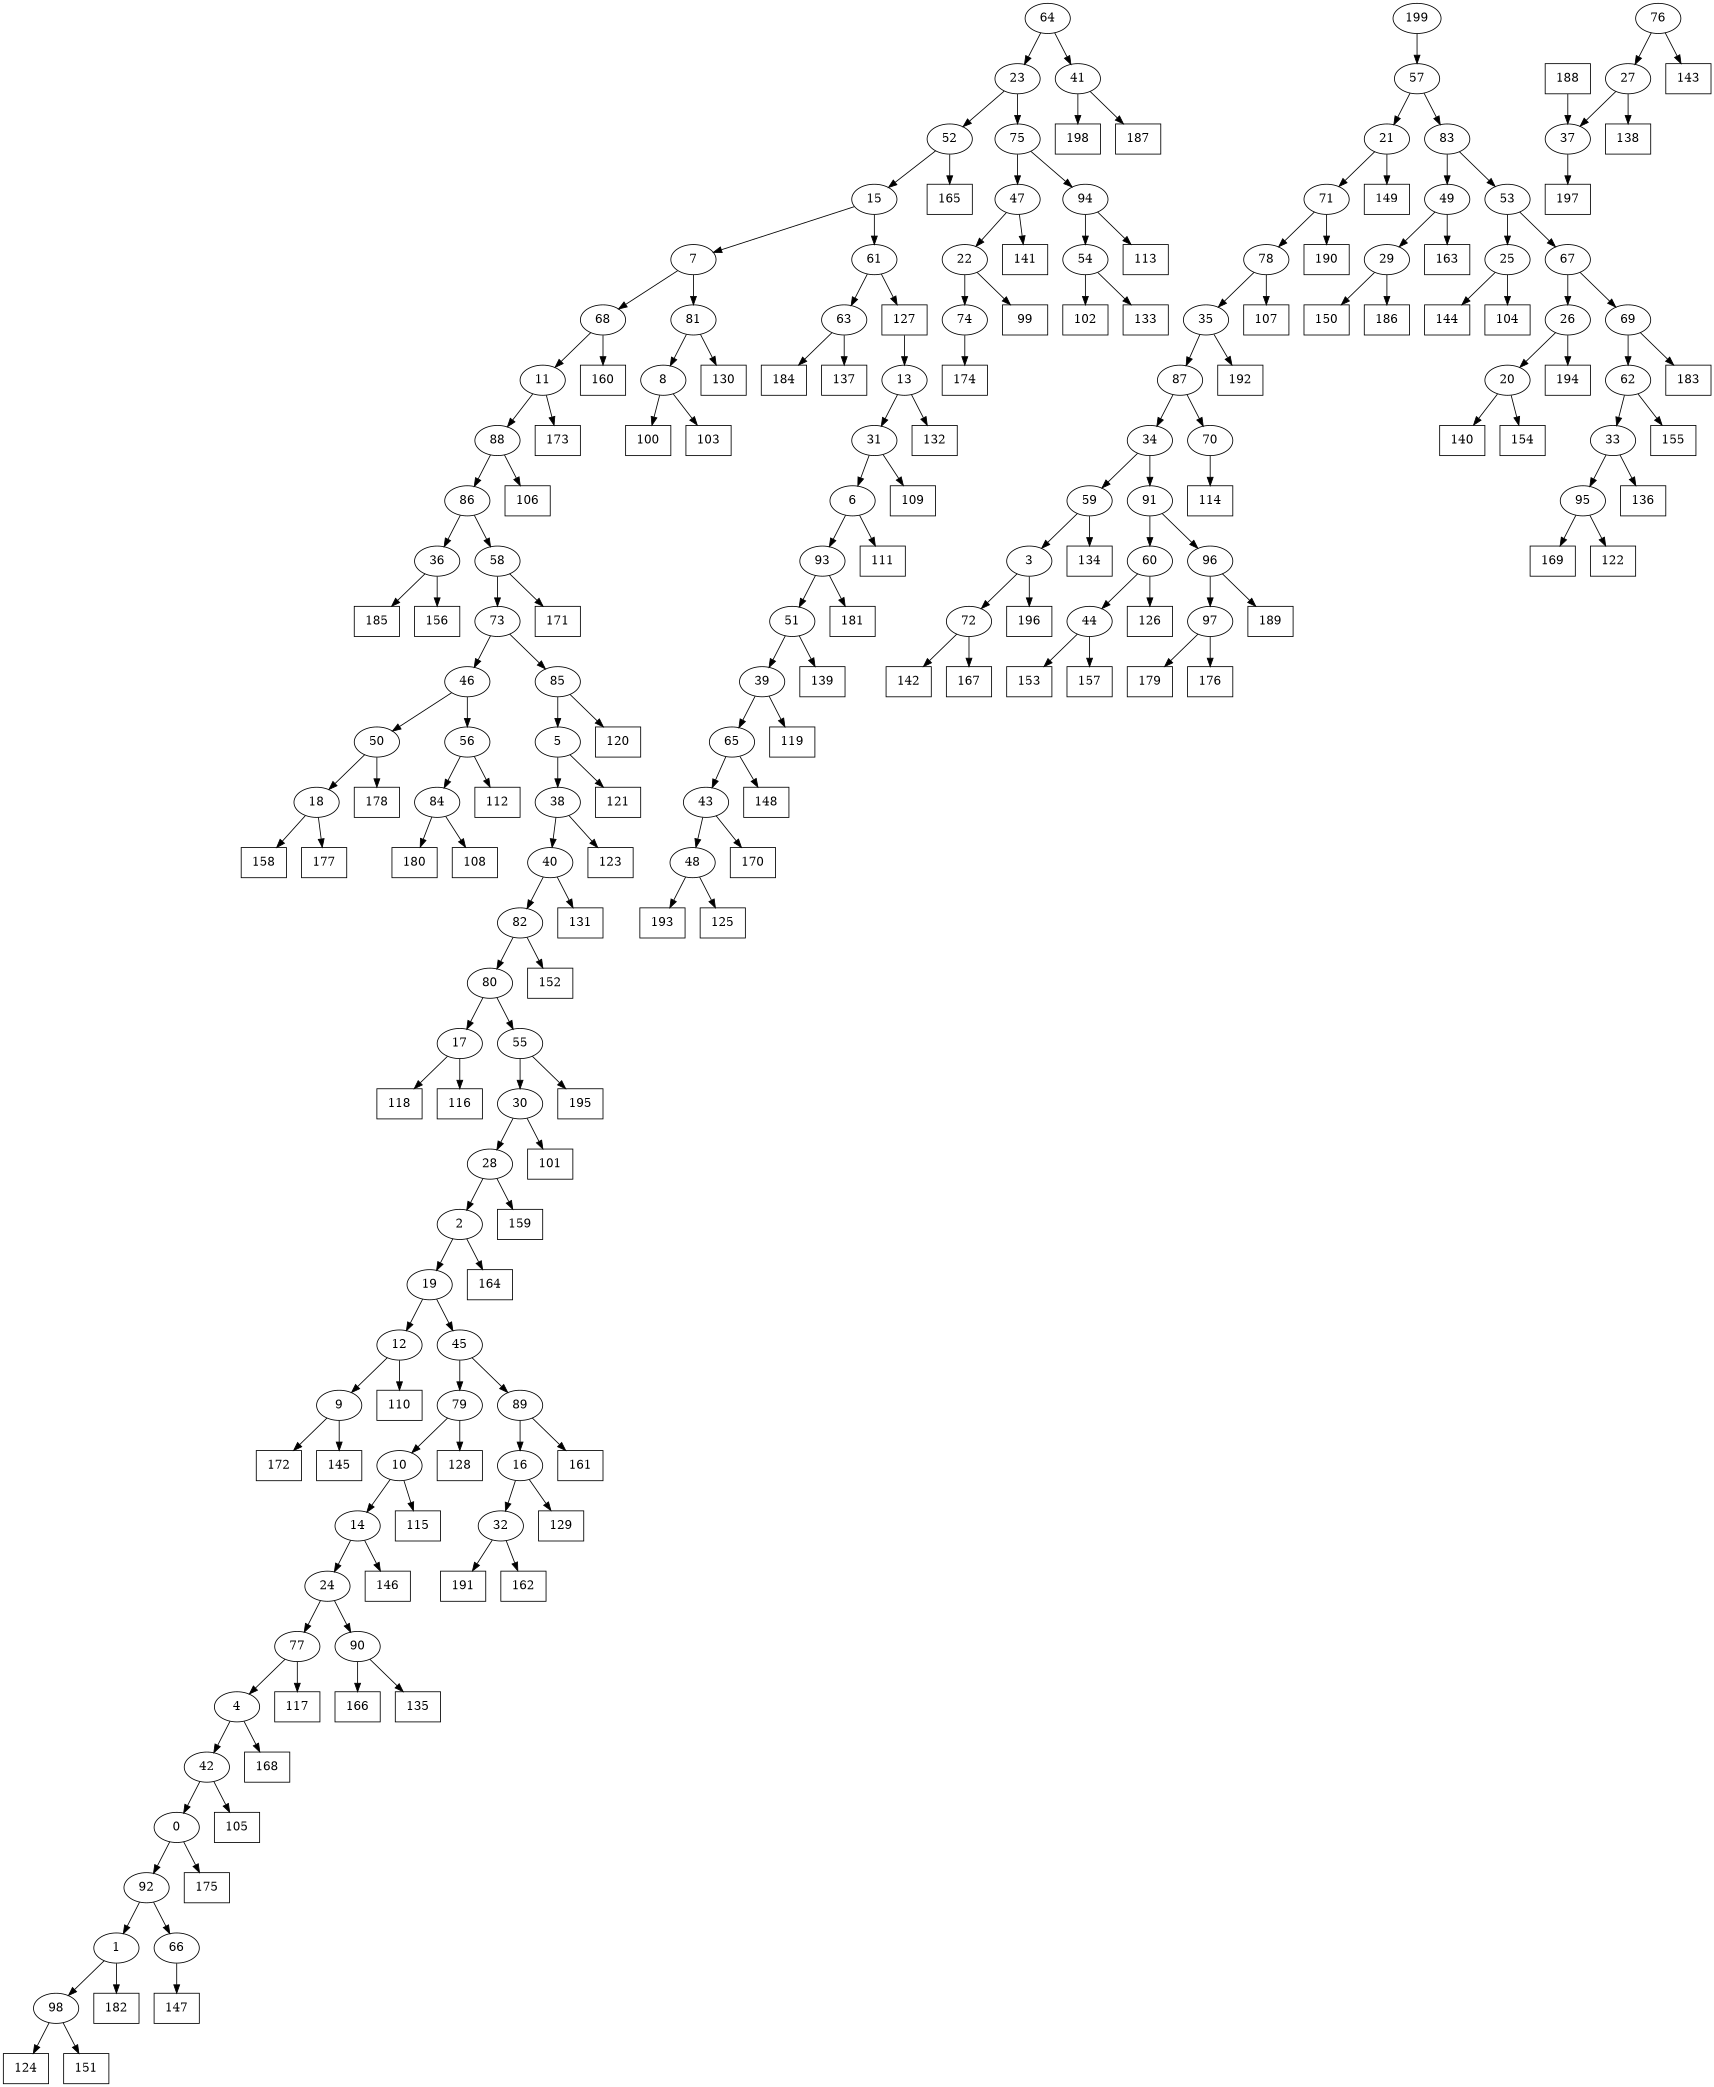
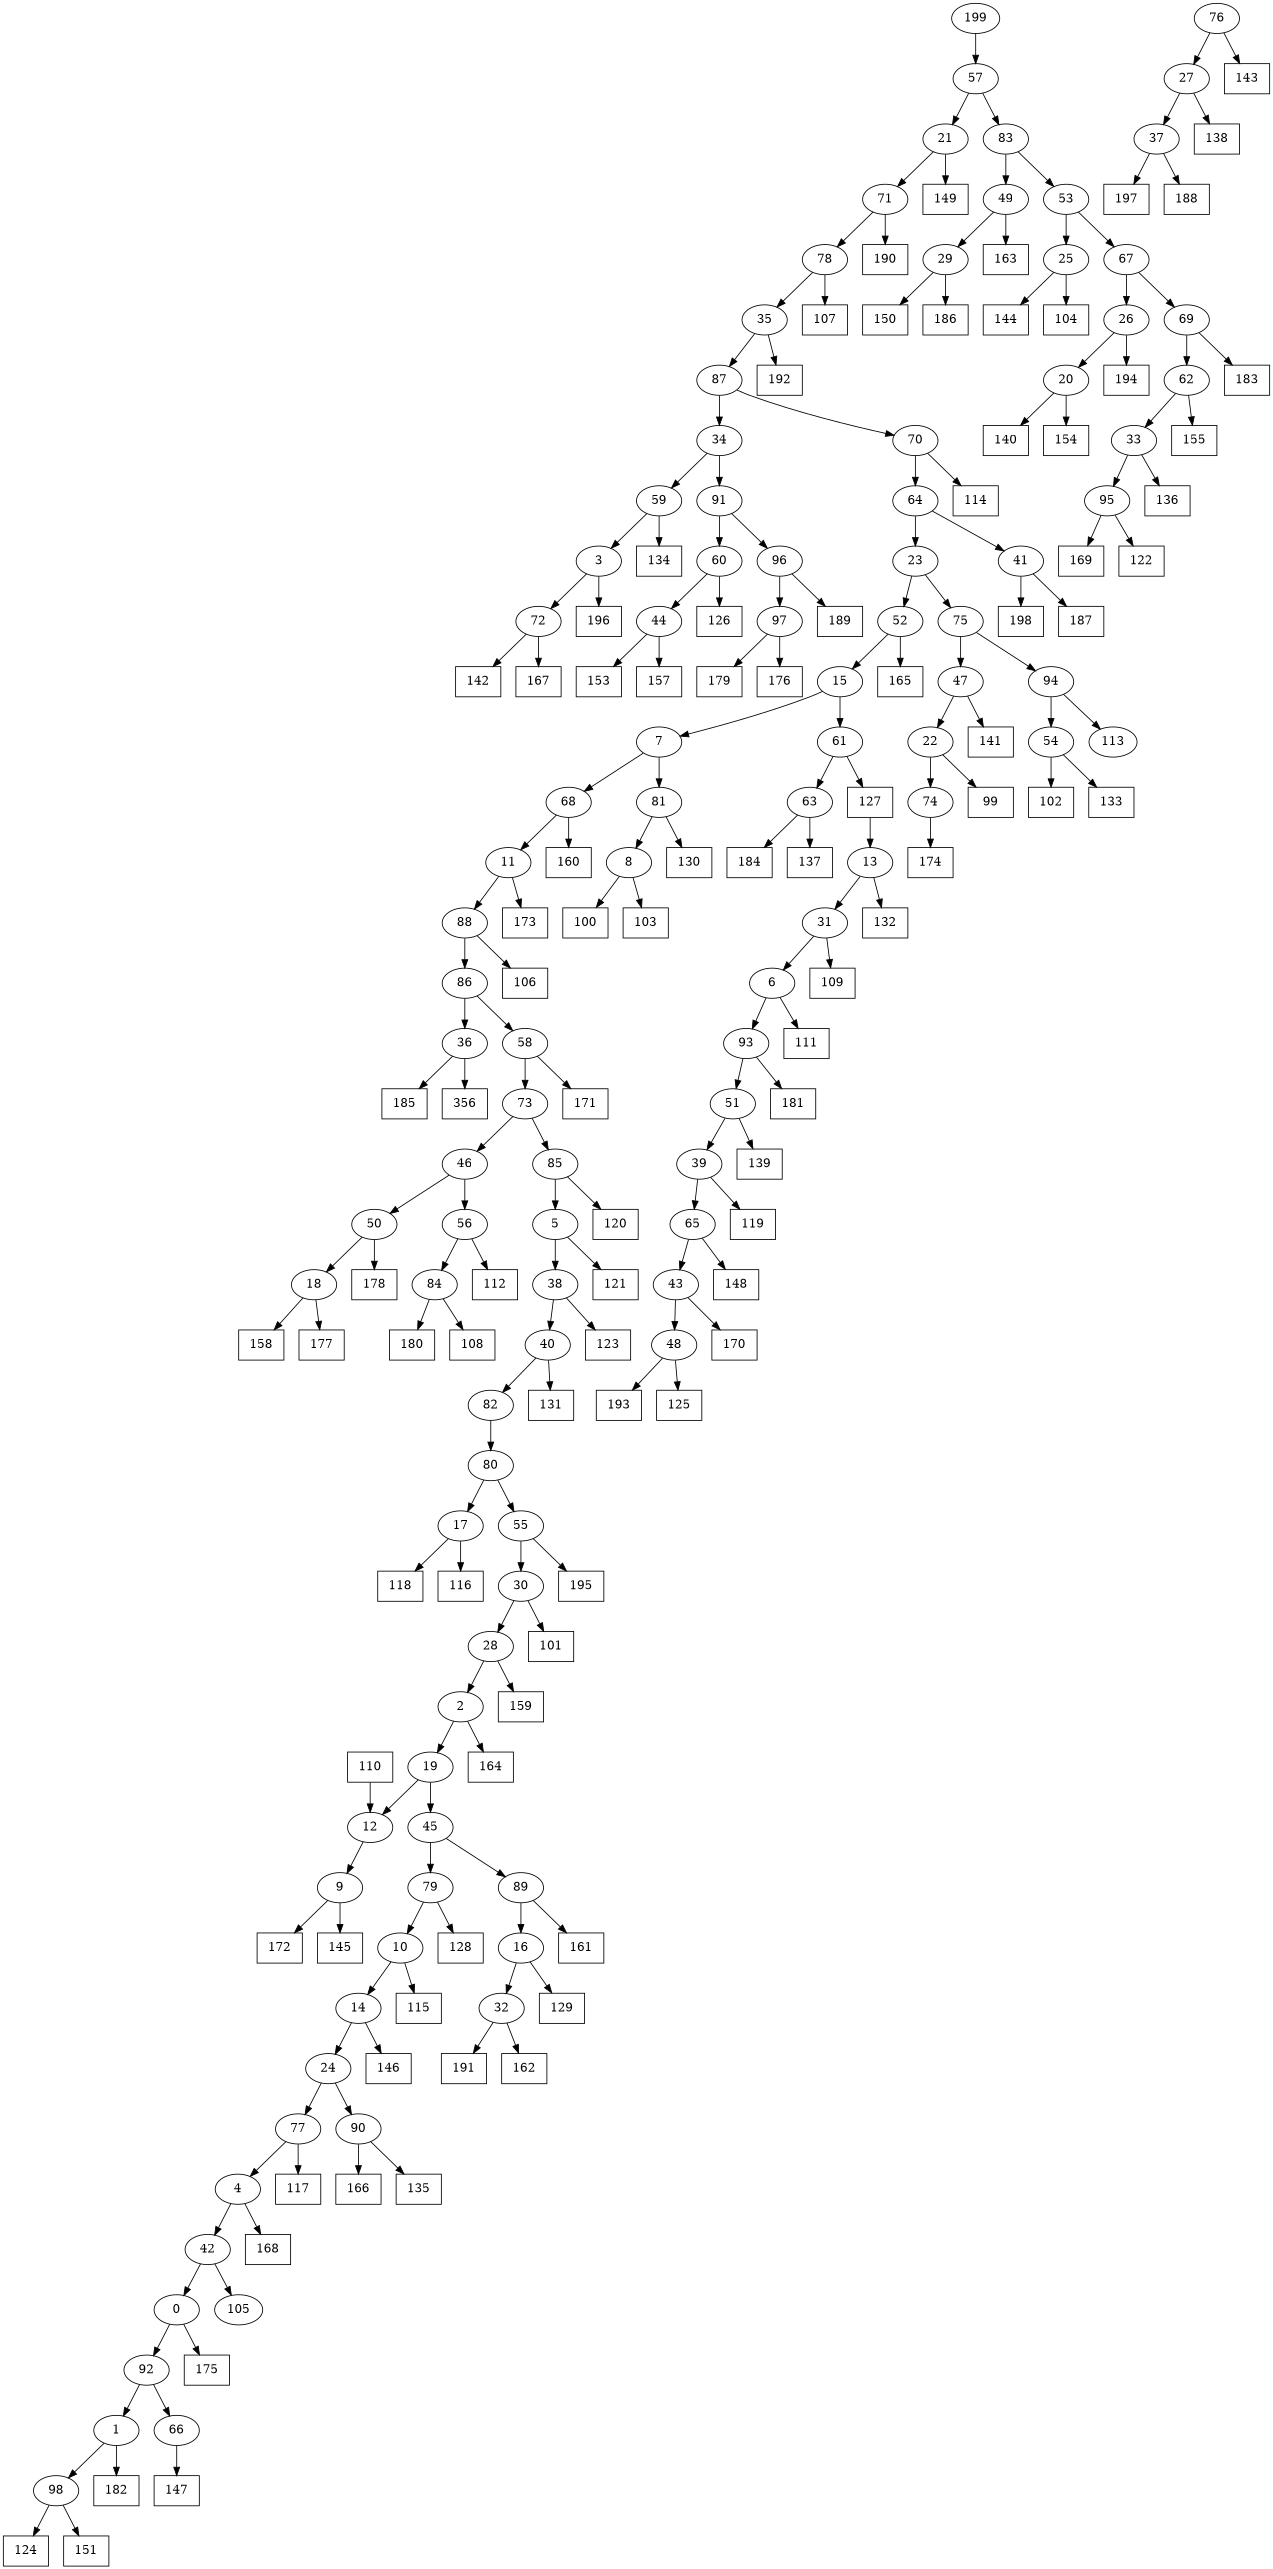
(1568, 105) -> (1169, 165)
(1146, 260) -> (1113, 742)
none -> (915, 467)
(437, 621) -> (465, 1104)
(550, 983) -> none
(399, 1371) -> (370, 1793)
(237, 1827) -> (239, 2310)
